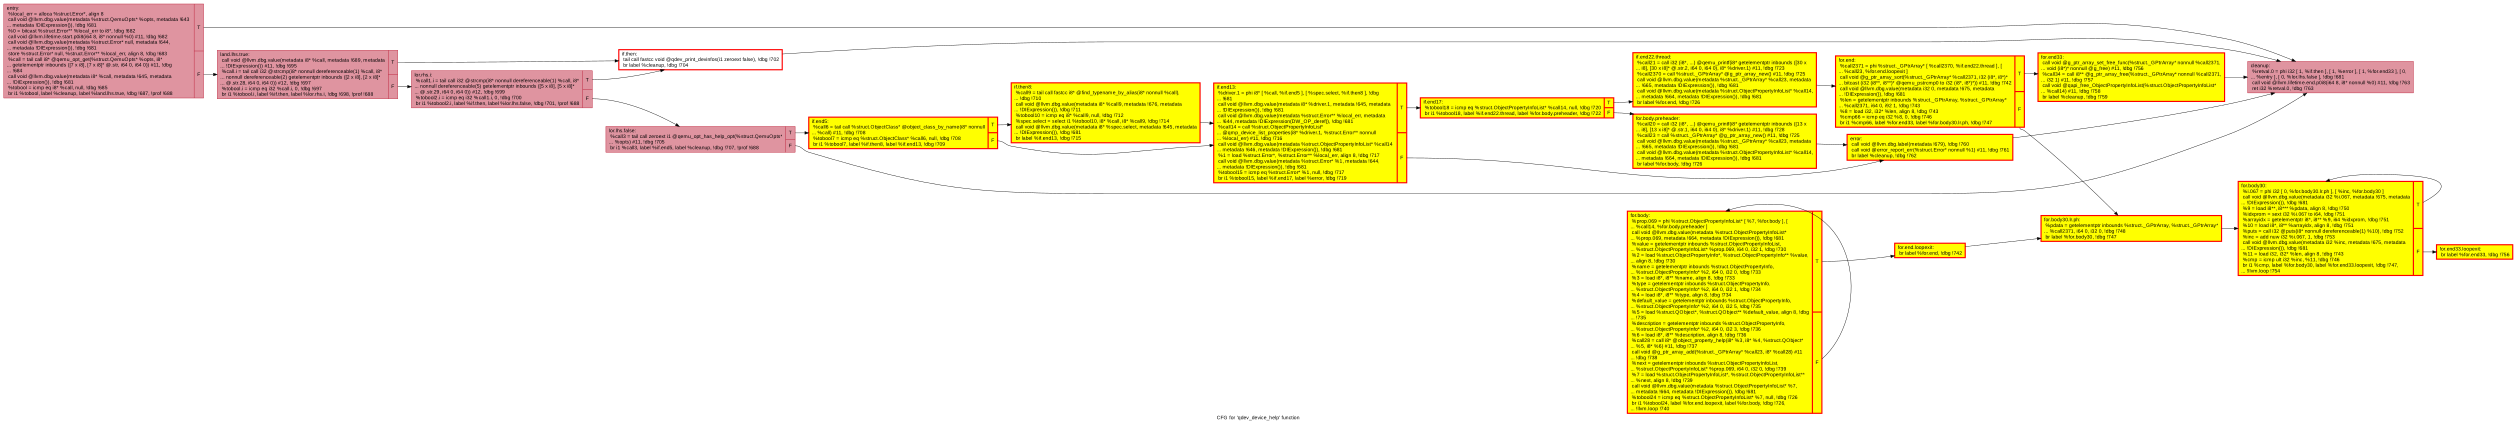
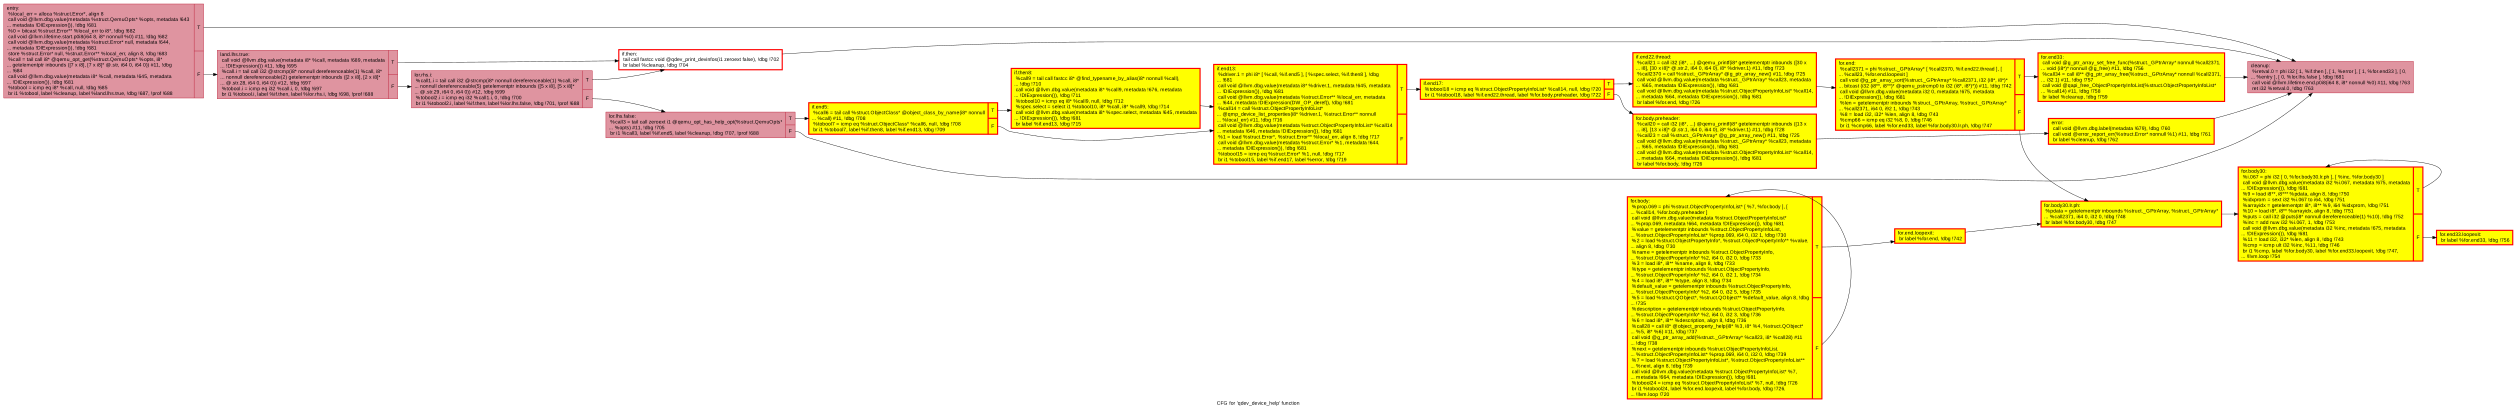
(1644, 175) -> none
(1650, 409) -> (1650, 394)
